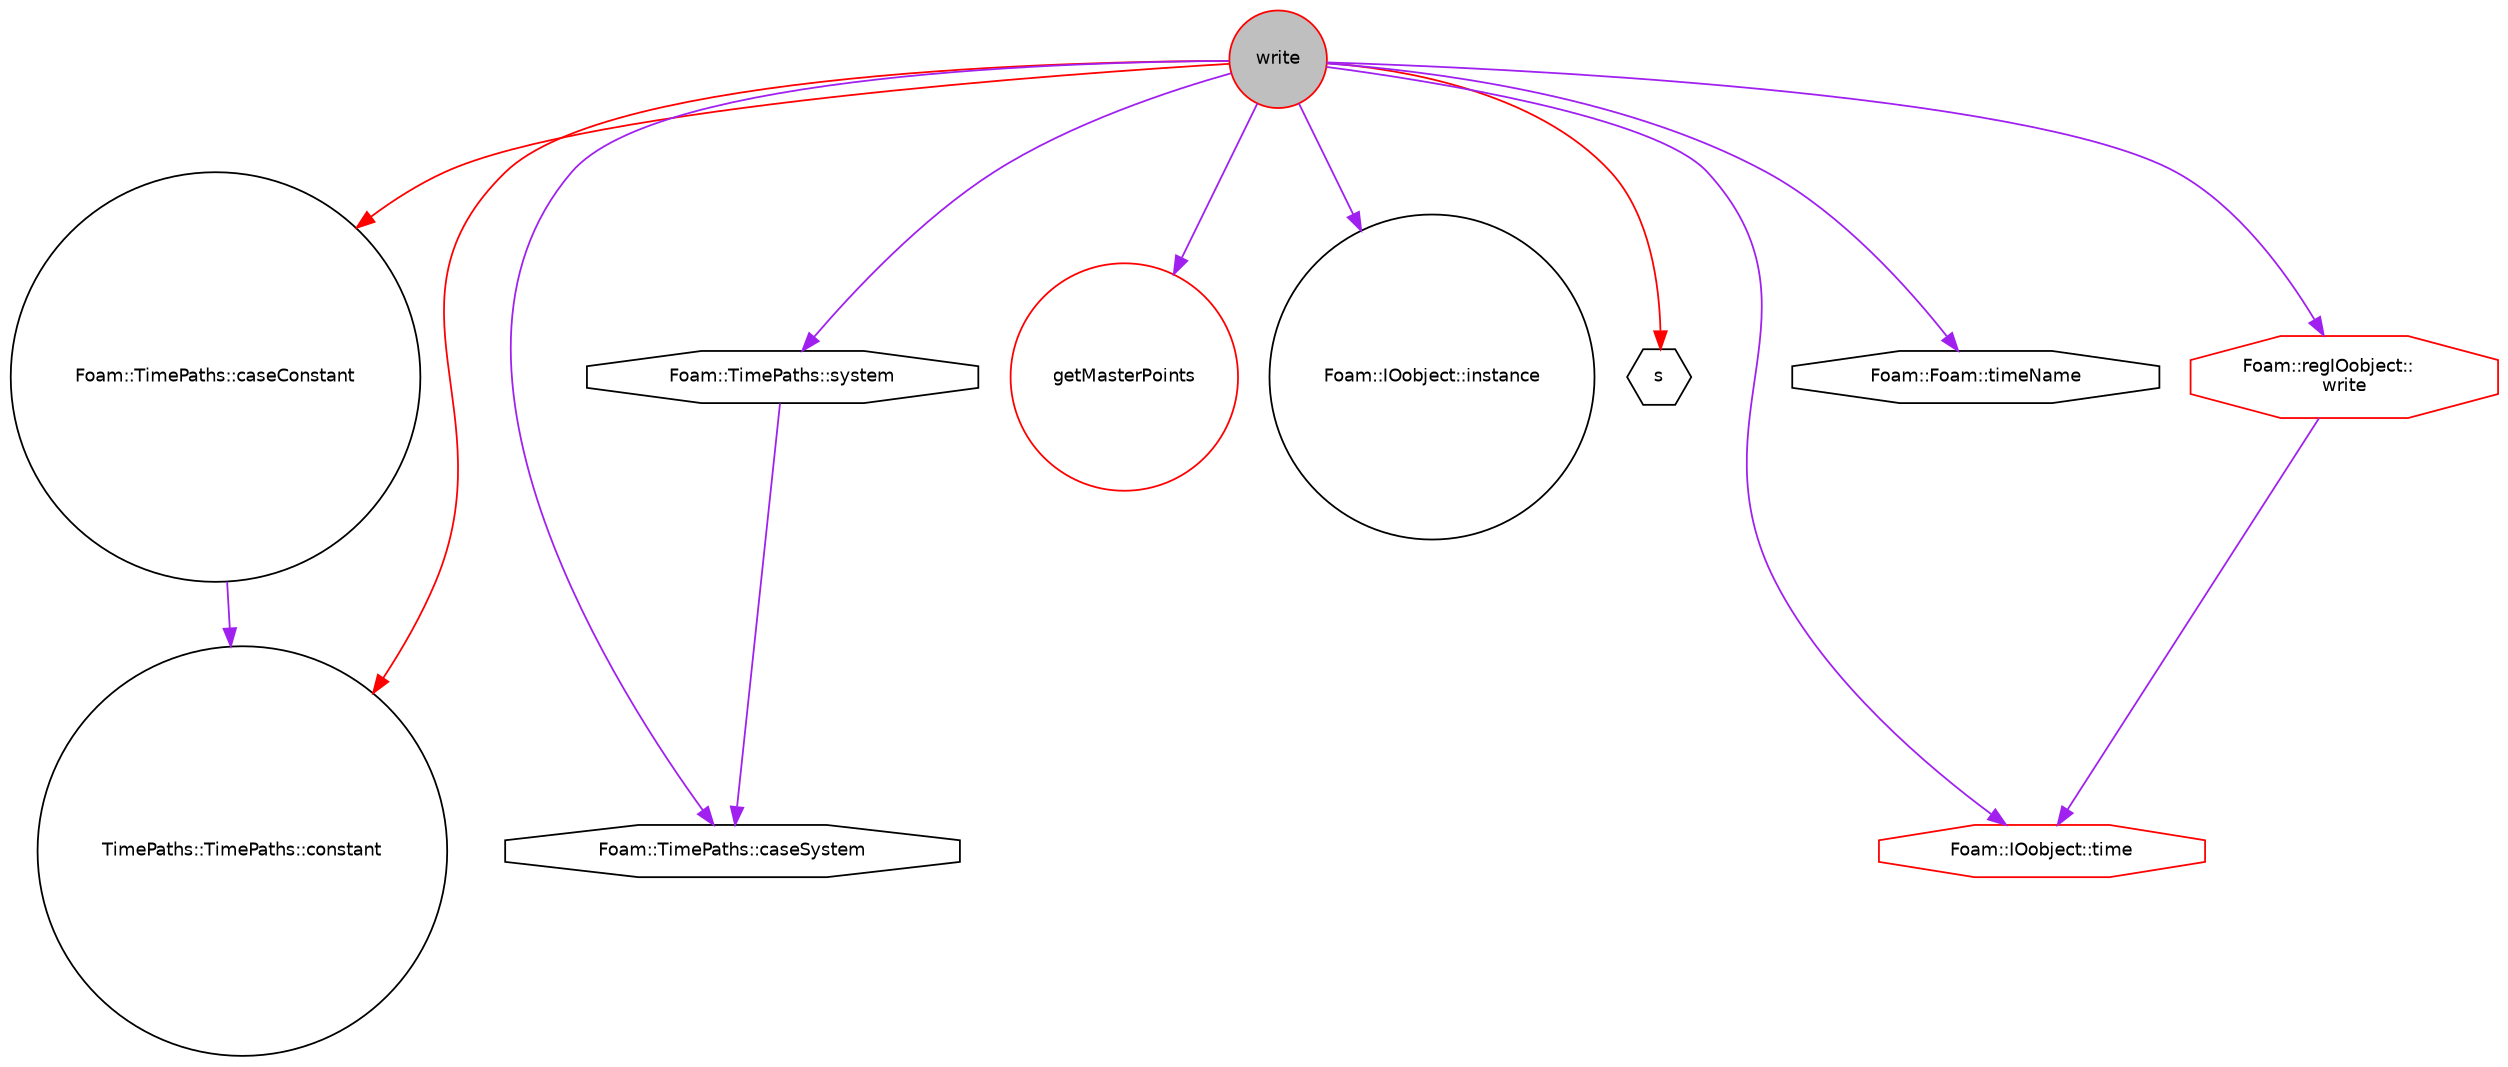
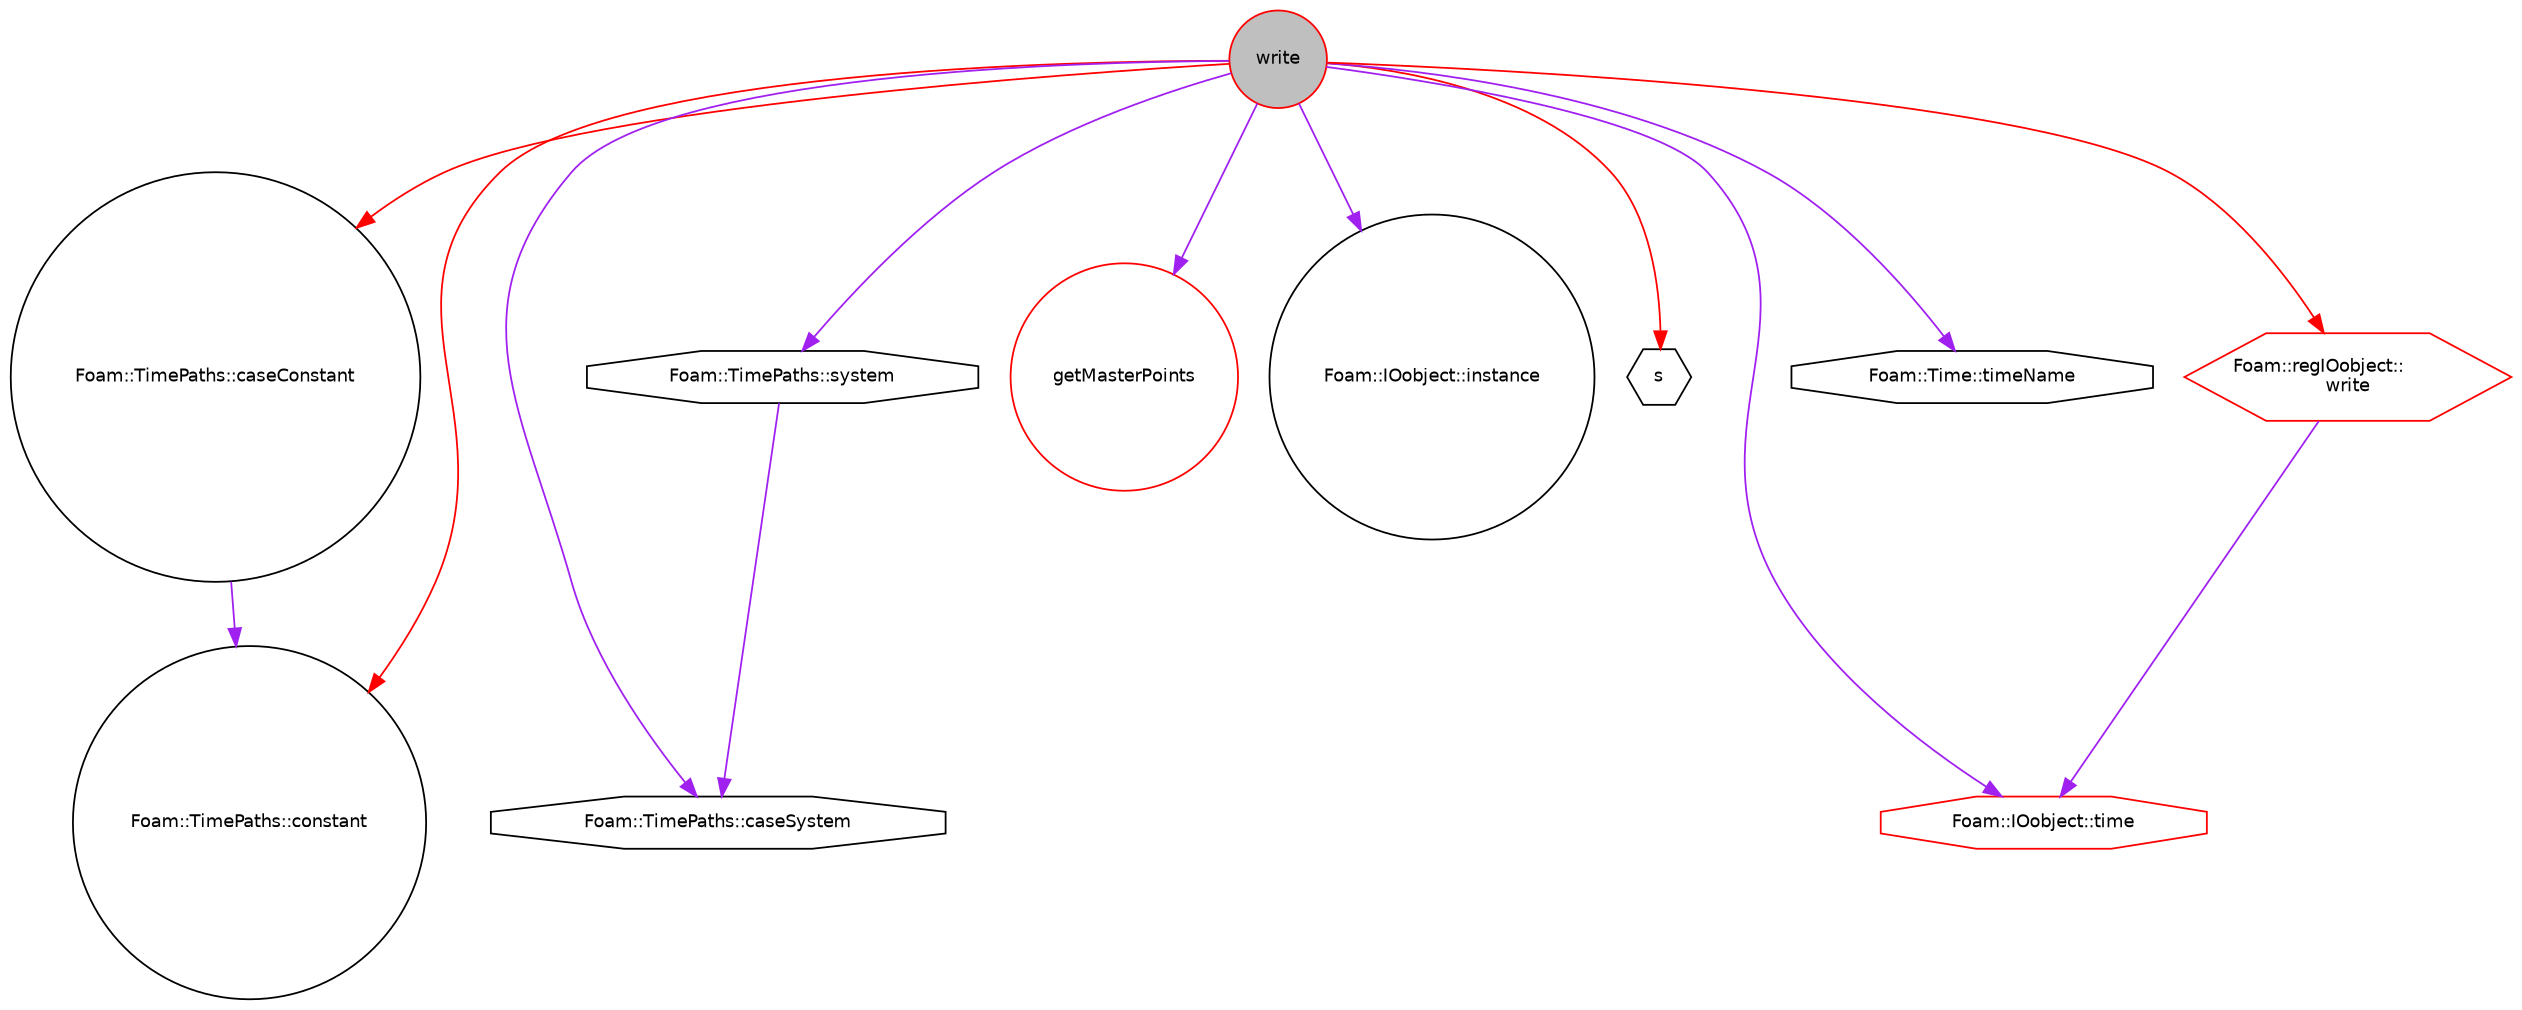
(1857, 100) -> (1855, 102)
(1976, 377) -> (1972, 377)
(2344, 377) -> (2348, 377)
(242, 851) -> (250, 823)
